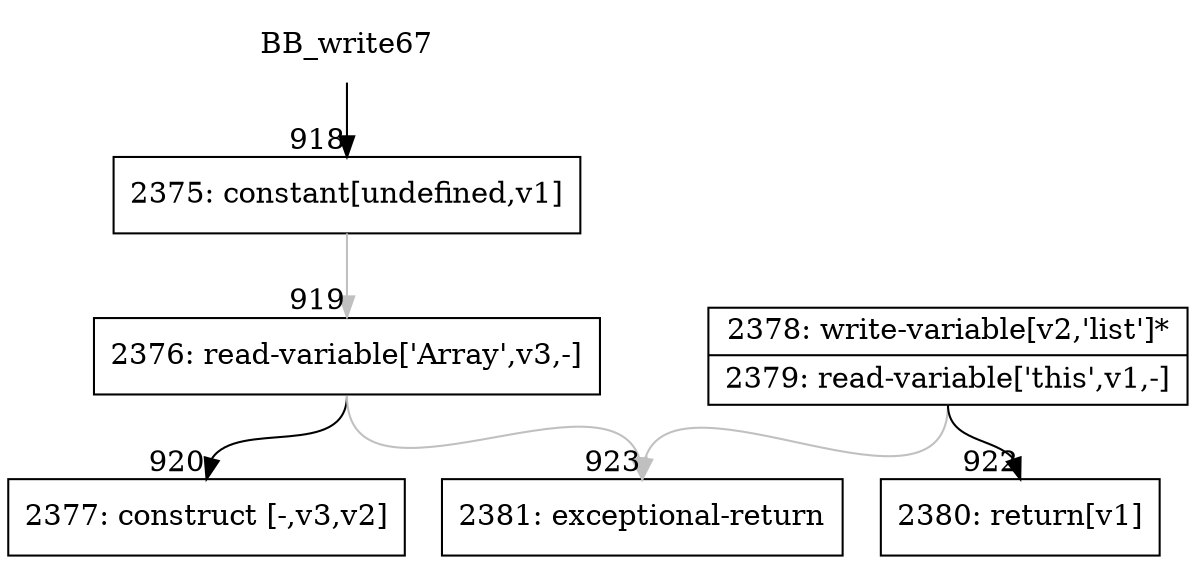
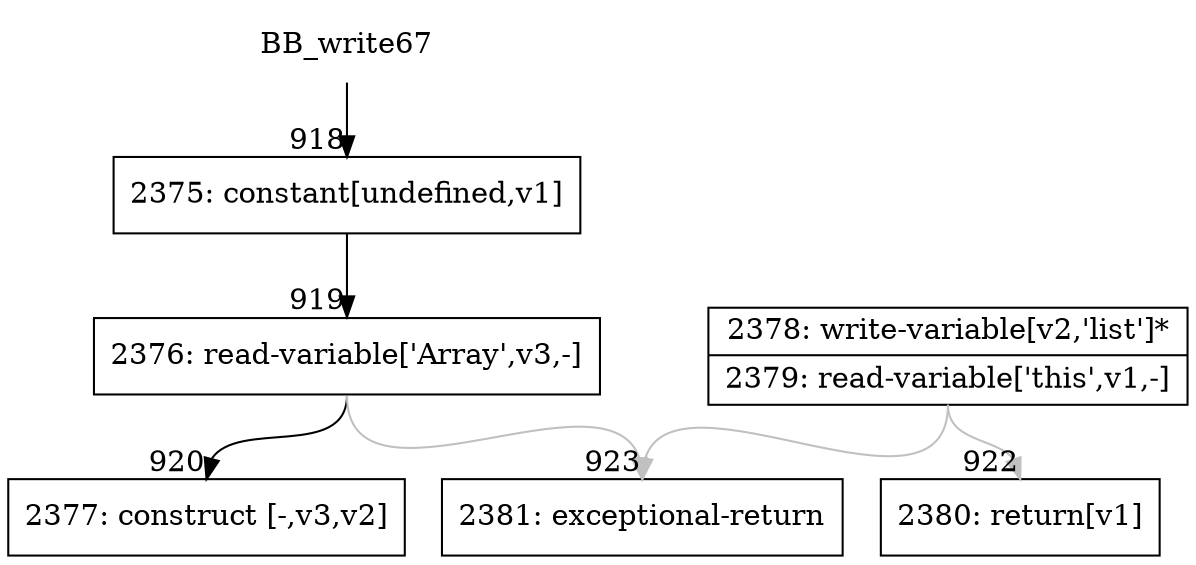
(347, 265) -> (347, 265)
(974, 438) -> (974, 438)
